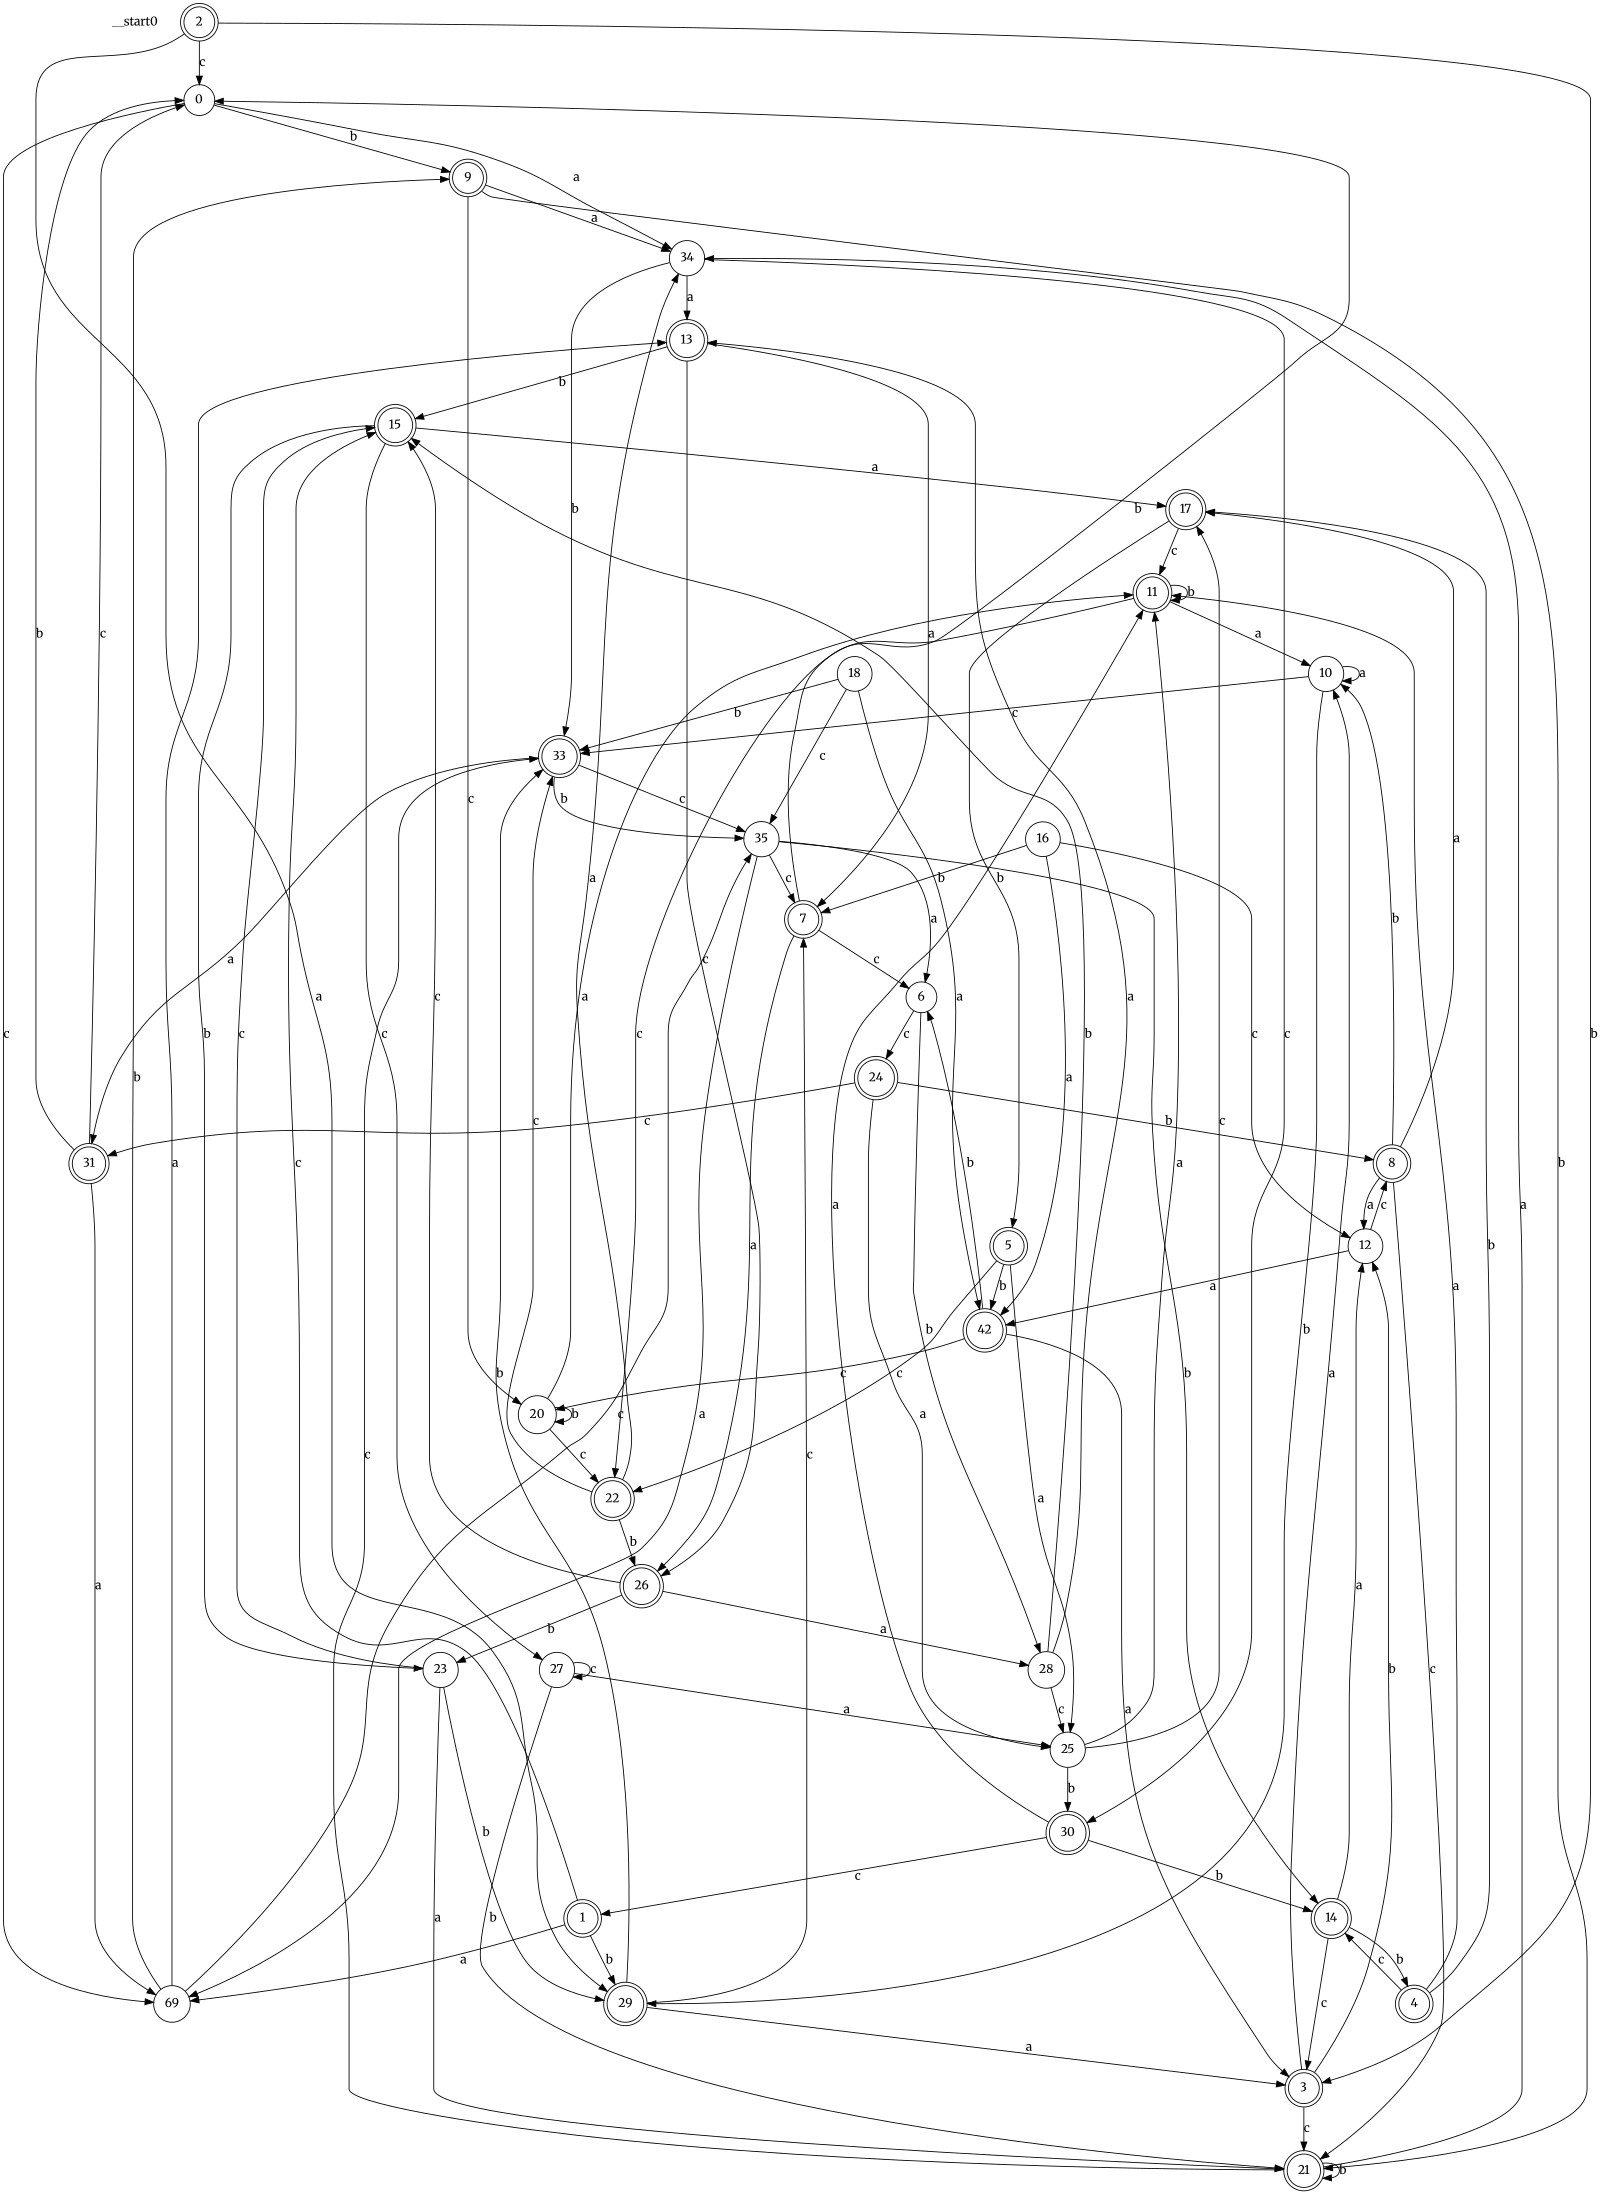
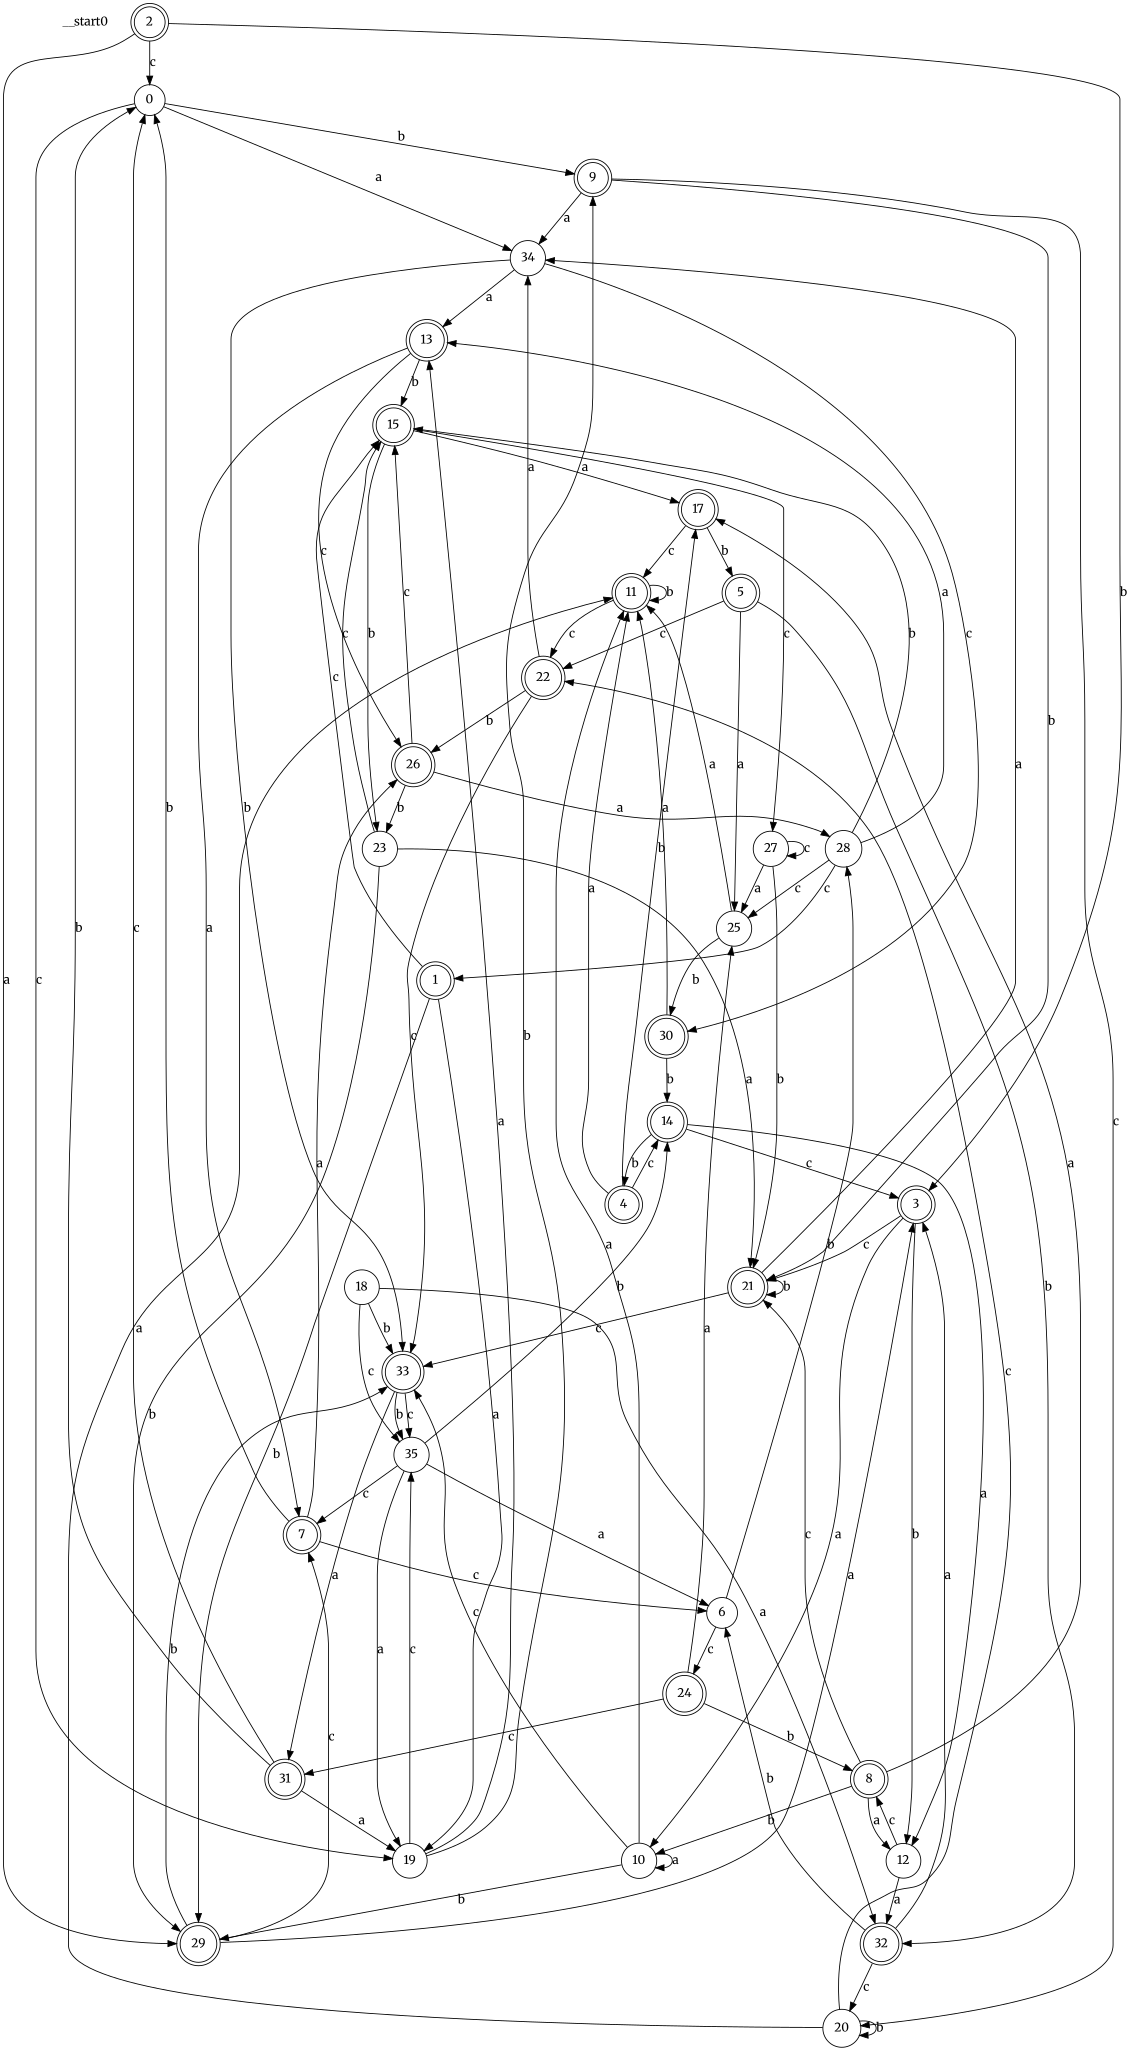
(1236, 632) -> (595, 1225)
(1043, 839) -> none
(1219, 1185) -> none
(985, 1330) -> (881, 1944)
(828, 1875) -> (678, 961)
(172, 2004) -> (410, 1861)
